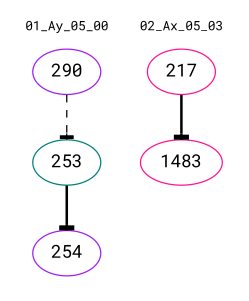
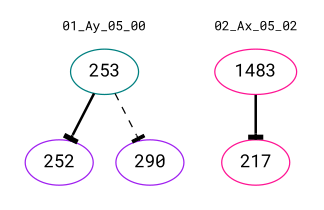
(182, 27) -> (256, 27)
(67, 114) -> (126, 114)
(181, 114) -> (256, 114)
(67, 253) -> (59, 163)
